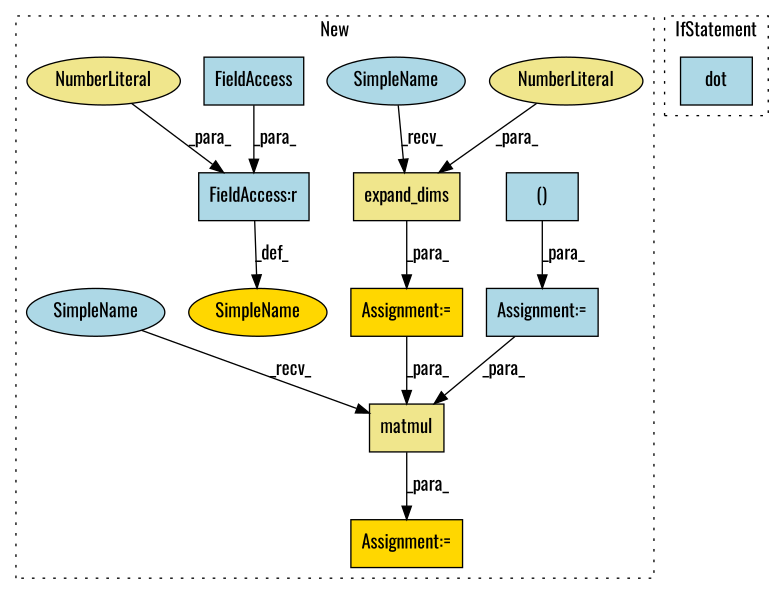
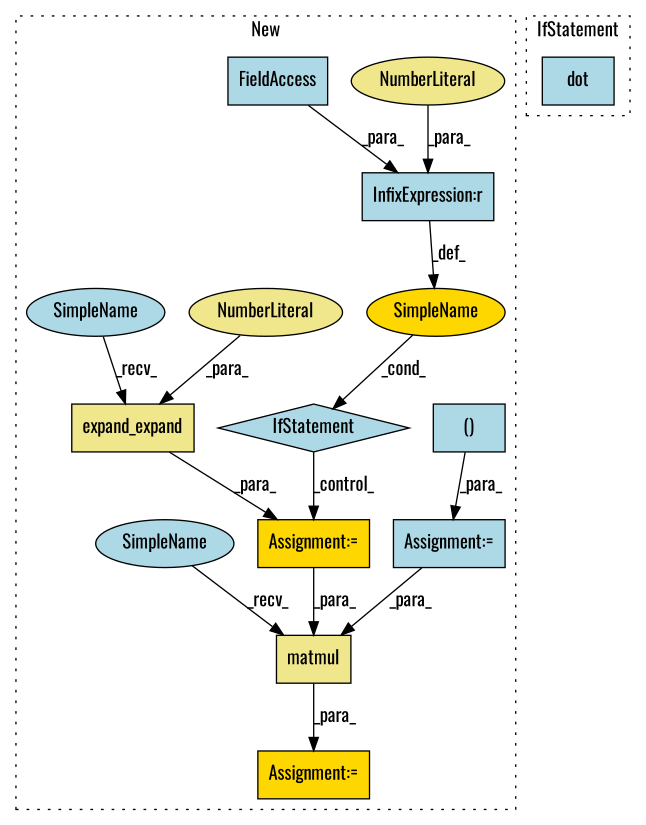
(254, 197) -> (428, 197)
(407, 197) -> (133, 428)
none -> (314, 428)
